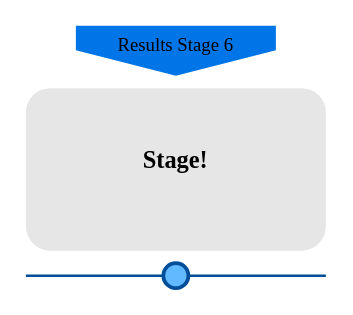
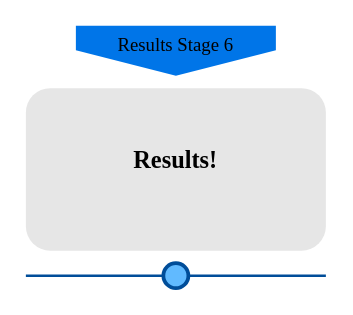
(176, 85) -> (176, 85)
